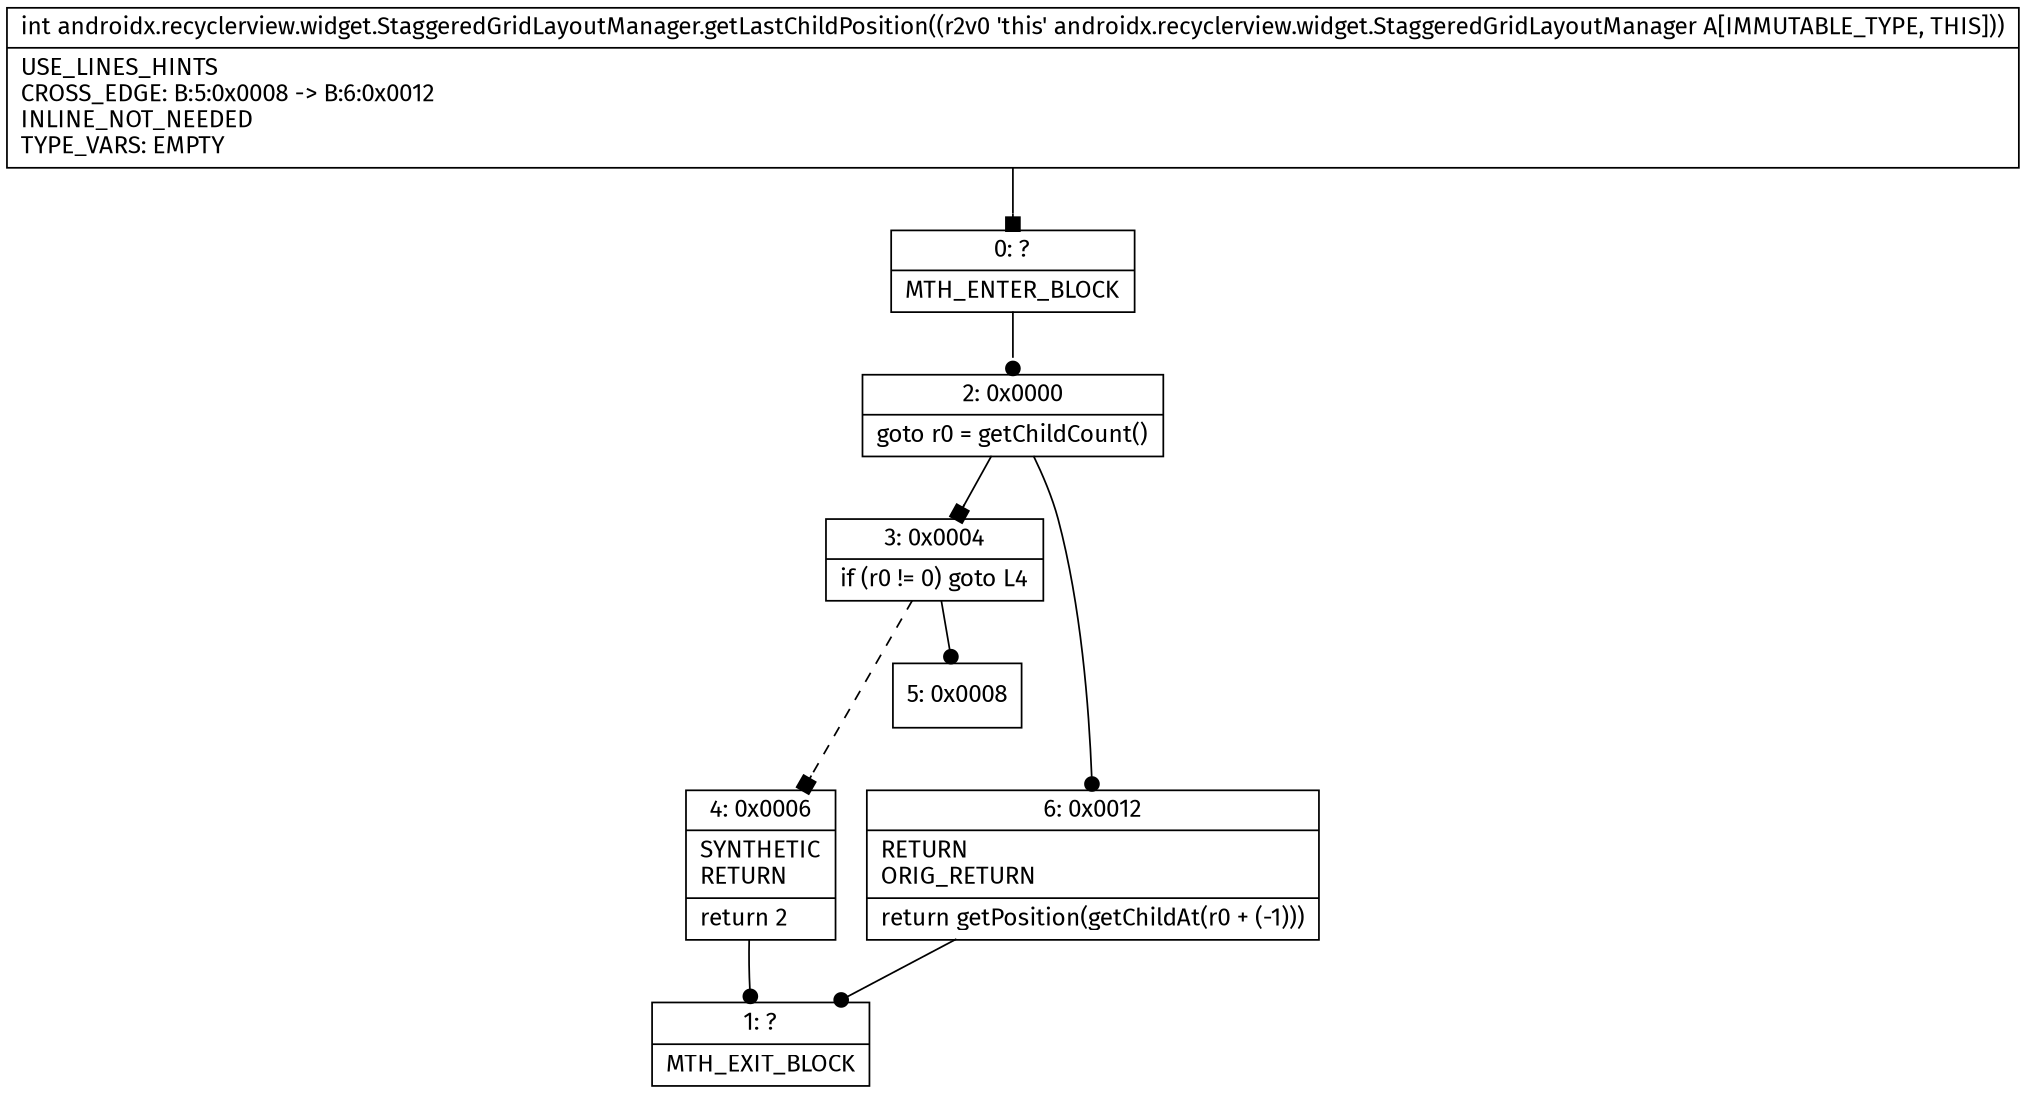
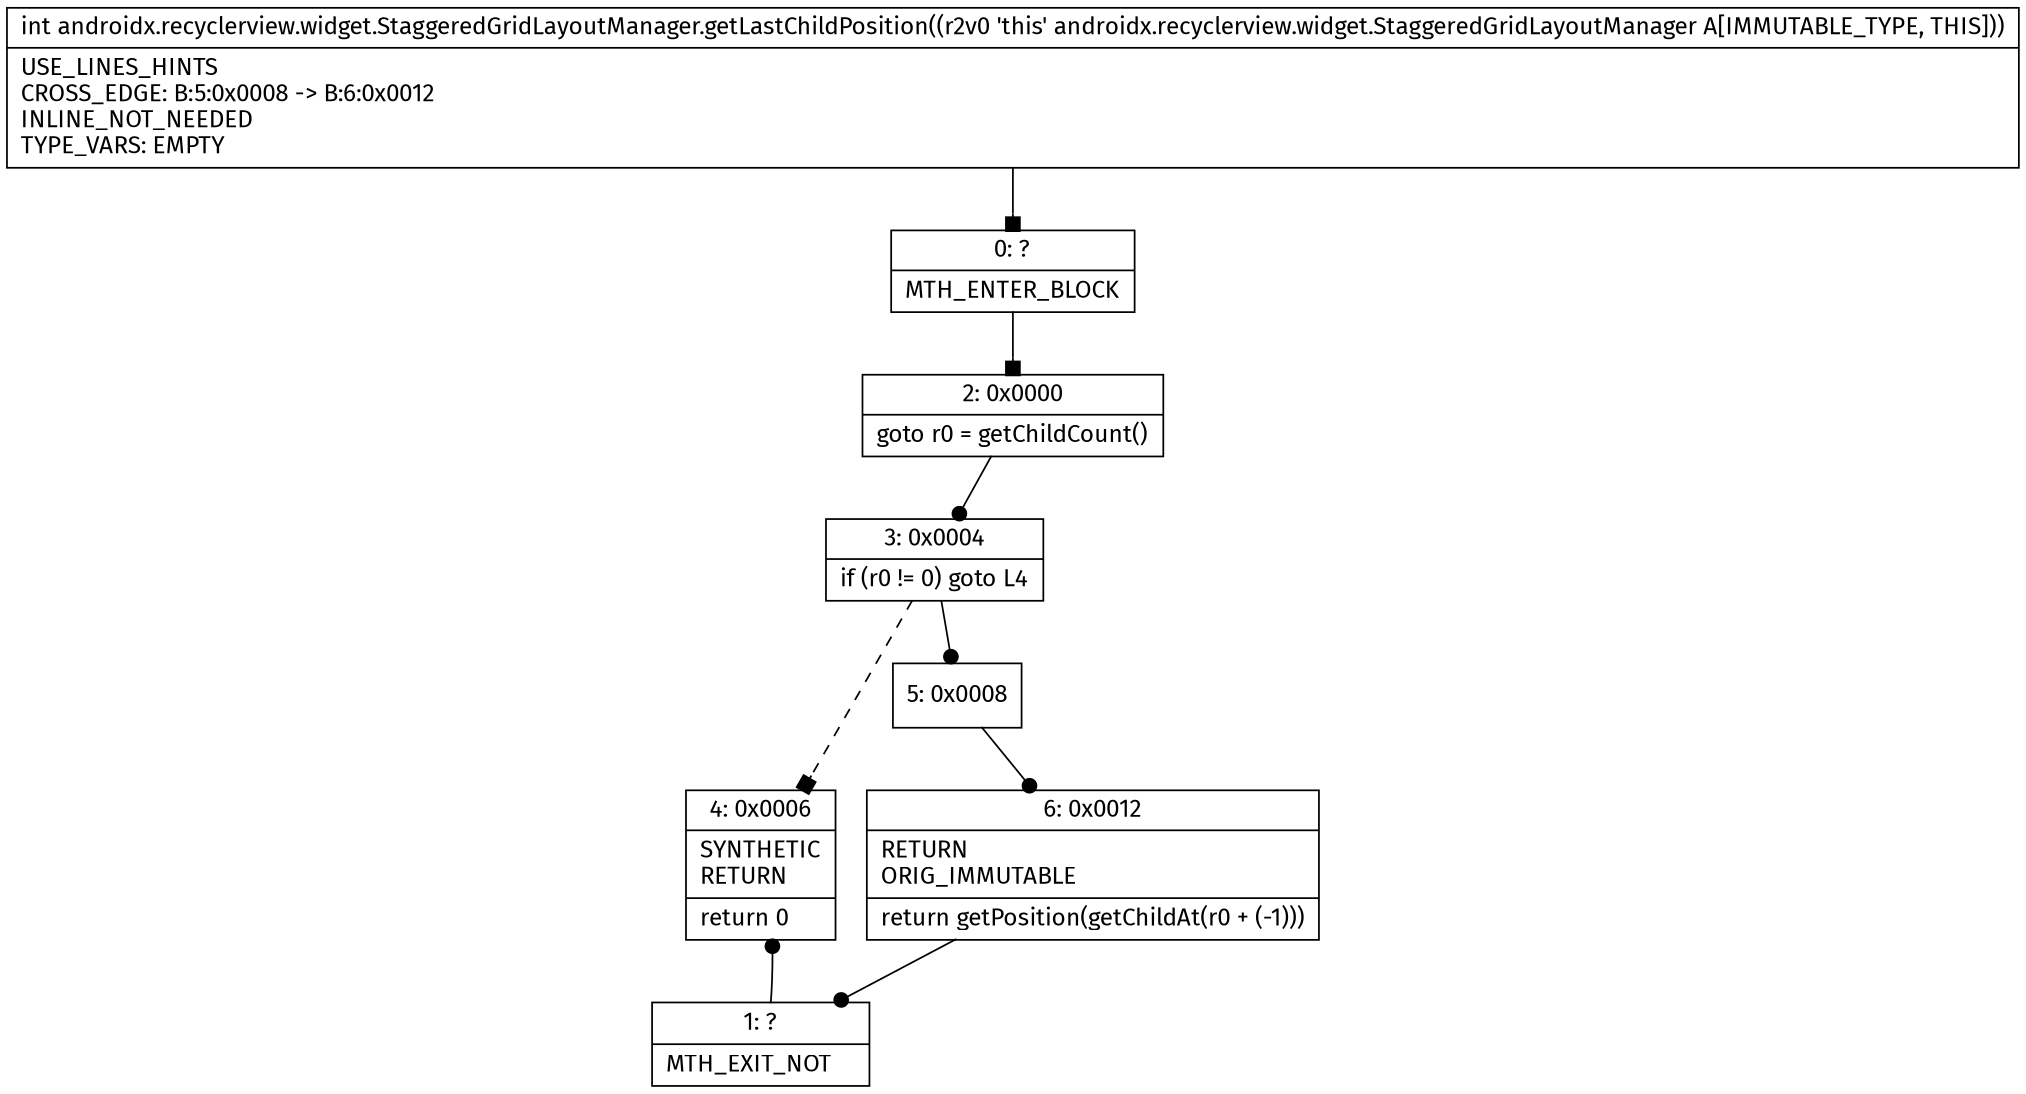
(1013, 335) -> (1013, 335)
(977, 481) -> (977, 481)
(1077, 613) -> (1003, 753)
(959, 876) -> (979, 876)
(744, 918) -> (745, 918)
(749, 964) -> (772, 978)
(761, 1064) -> (749, 1064)
